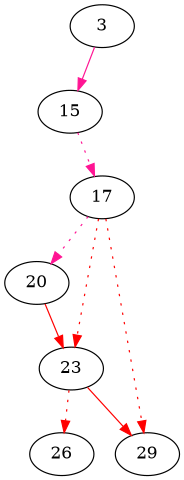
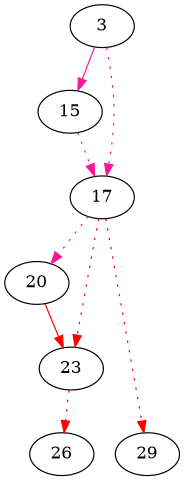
none -> (114, 106)
(105, 407) -> none
